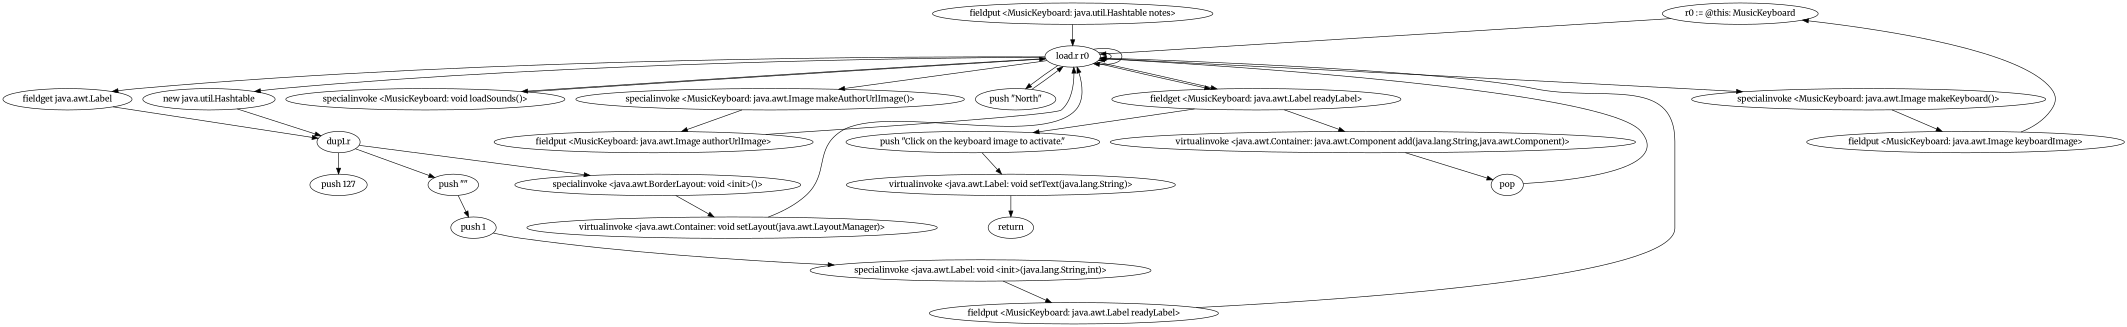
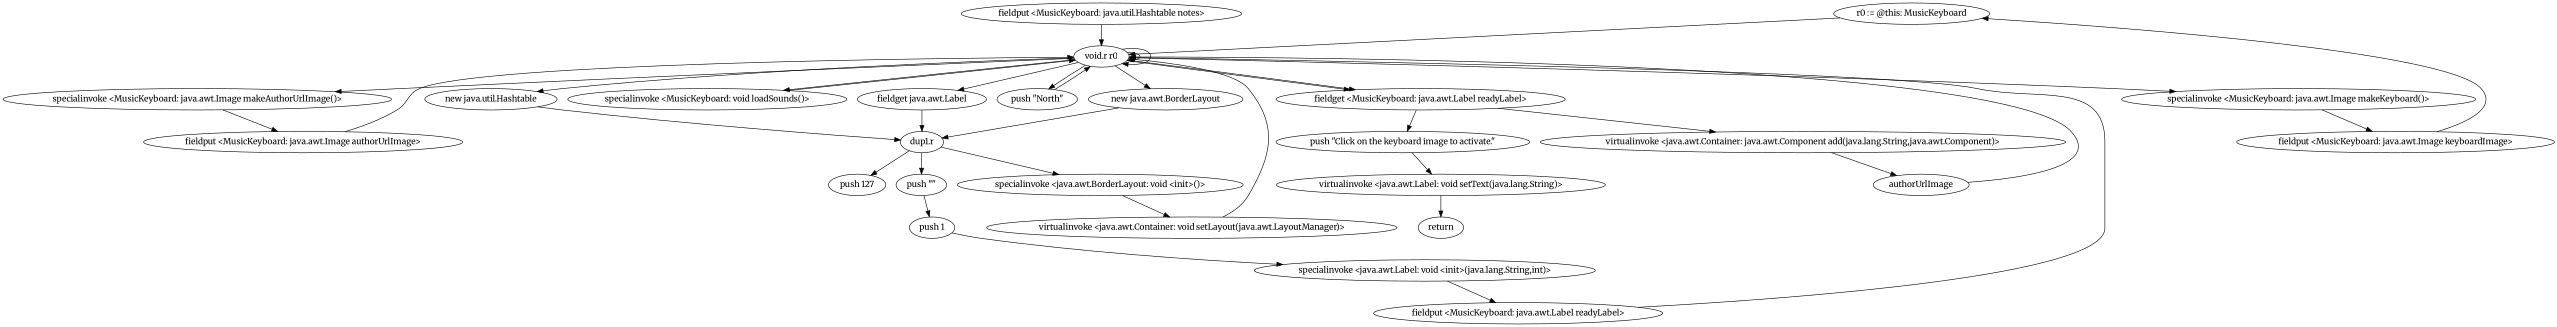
(1073, 56) -> (1101, 56)
none -> (1166, 99)
(1507, 185) -> (1921, 185)
